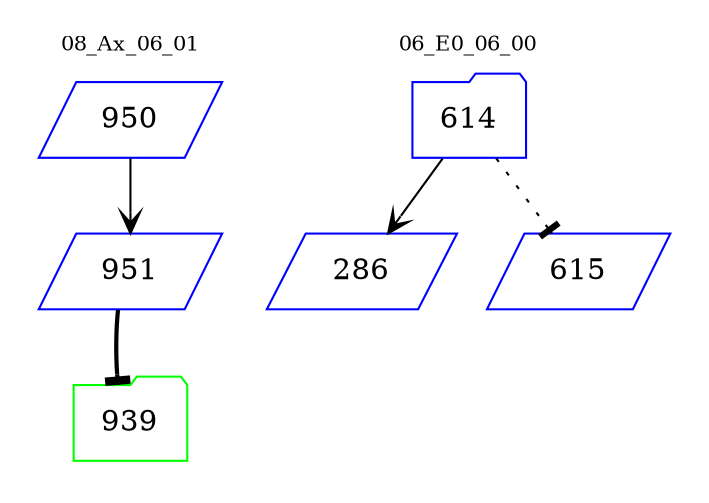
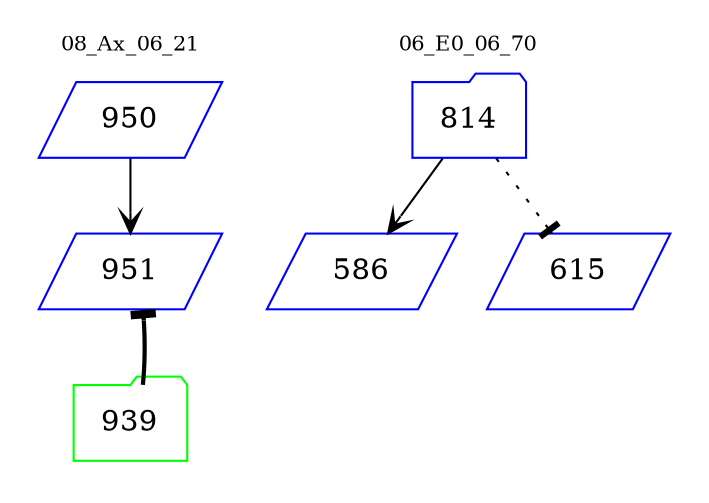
(130, 45) -> (130, 45)
(468, 45) -> (468, 45)
(469, 120) -> (469, 120)
(362, 271) -> (362, 271)
(116, 342) -> (145, 353)
